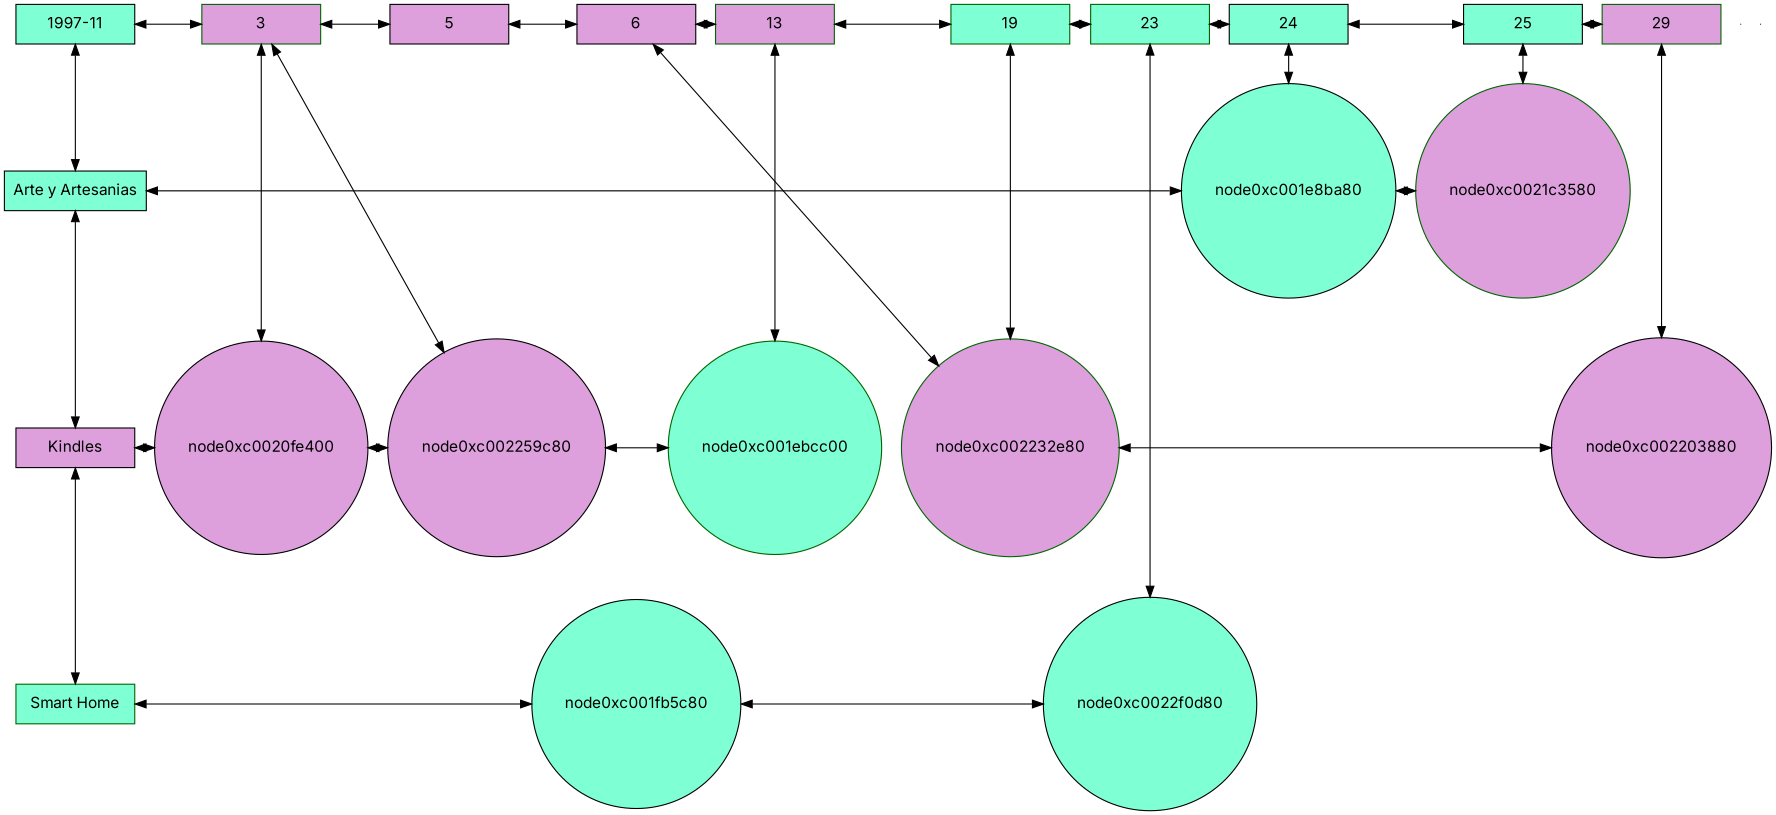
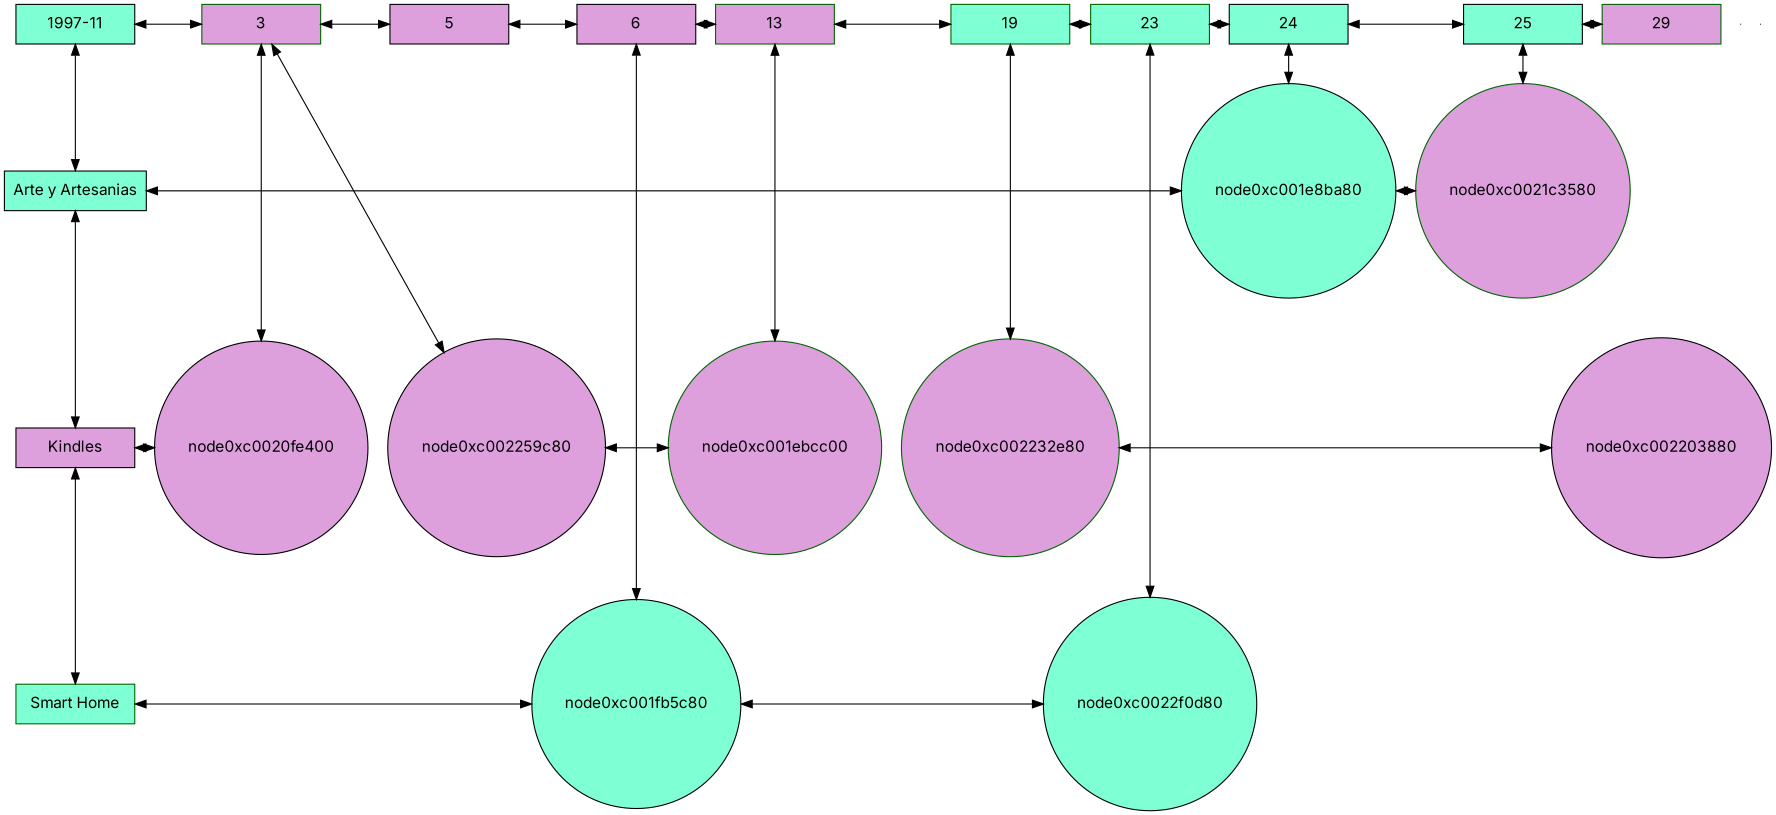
(1662, 191) -> none
(796, 205) -> (636, 322)
(379, 448) -> none
(775, 448) -> (775, 448)
